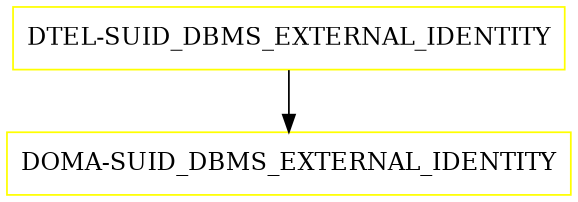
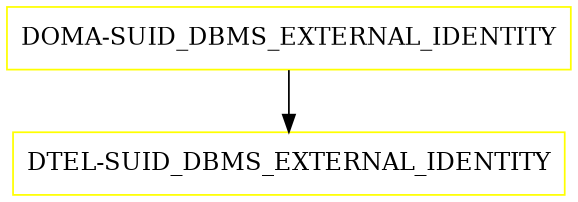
(289, 92) -> (289, 92)
